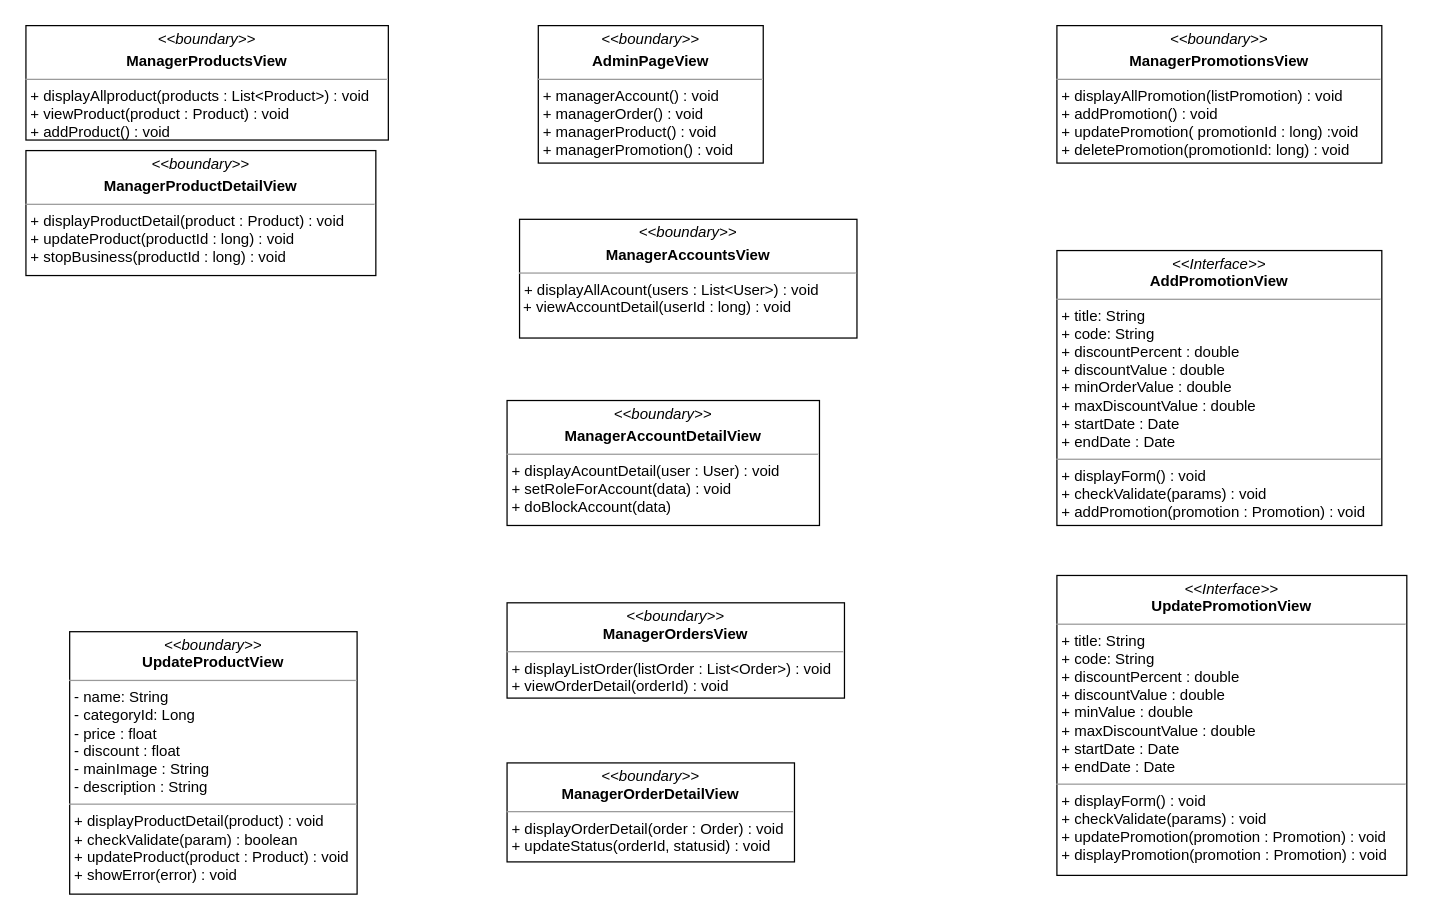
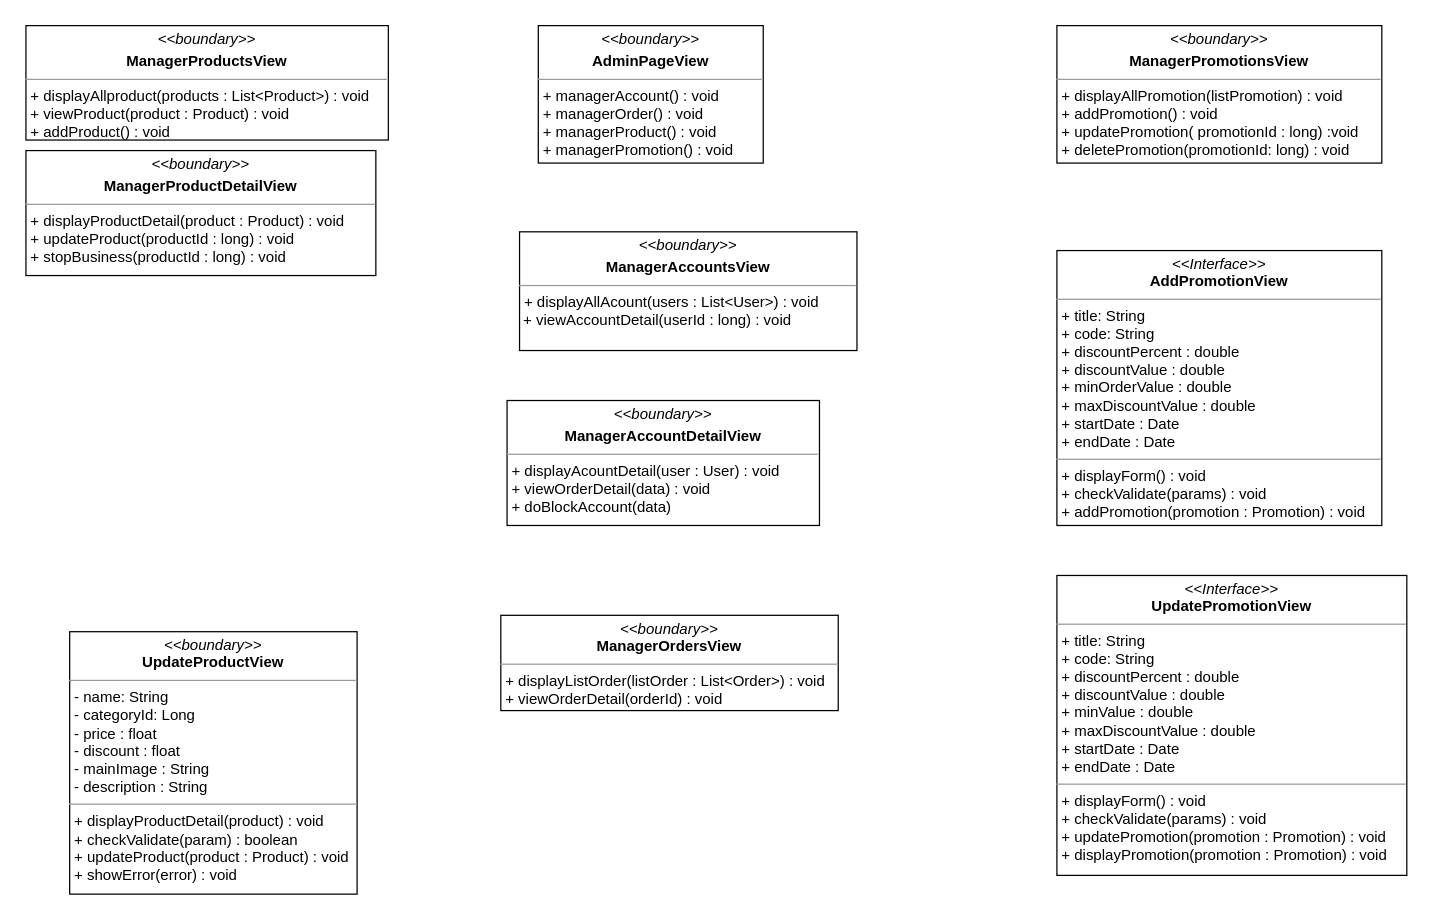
(688, 279) -> (688, 291)
(656, 446) -> (656, 446)
(676, 651) -> (669, 663)
(651, 813) -> none
